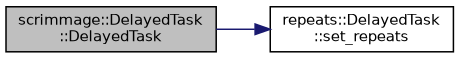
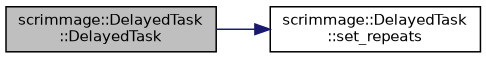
(362, 29) -> (375, 29)
